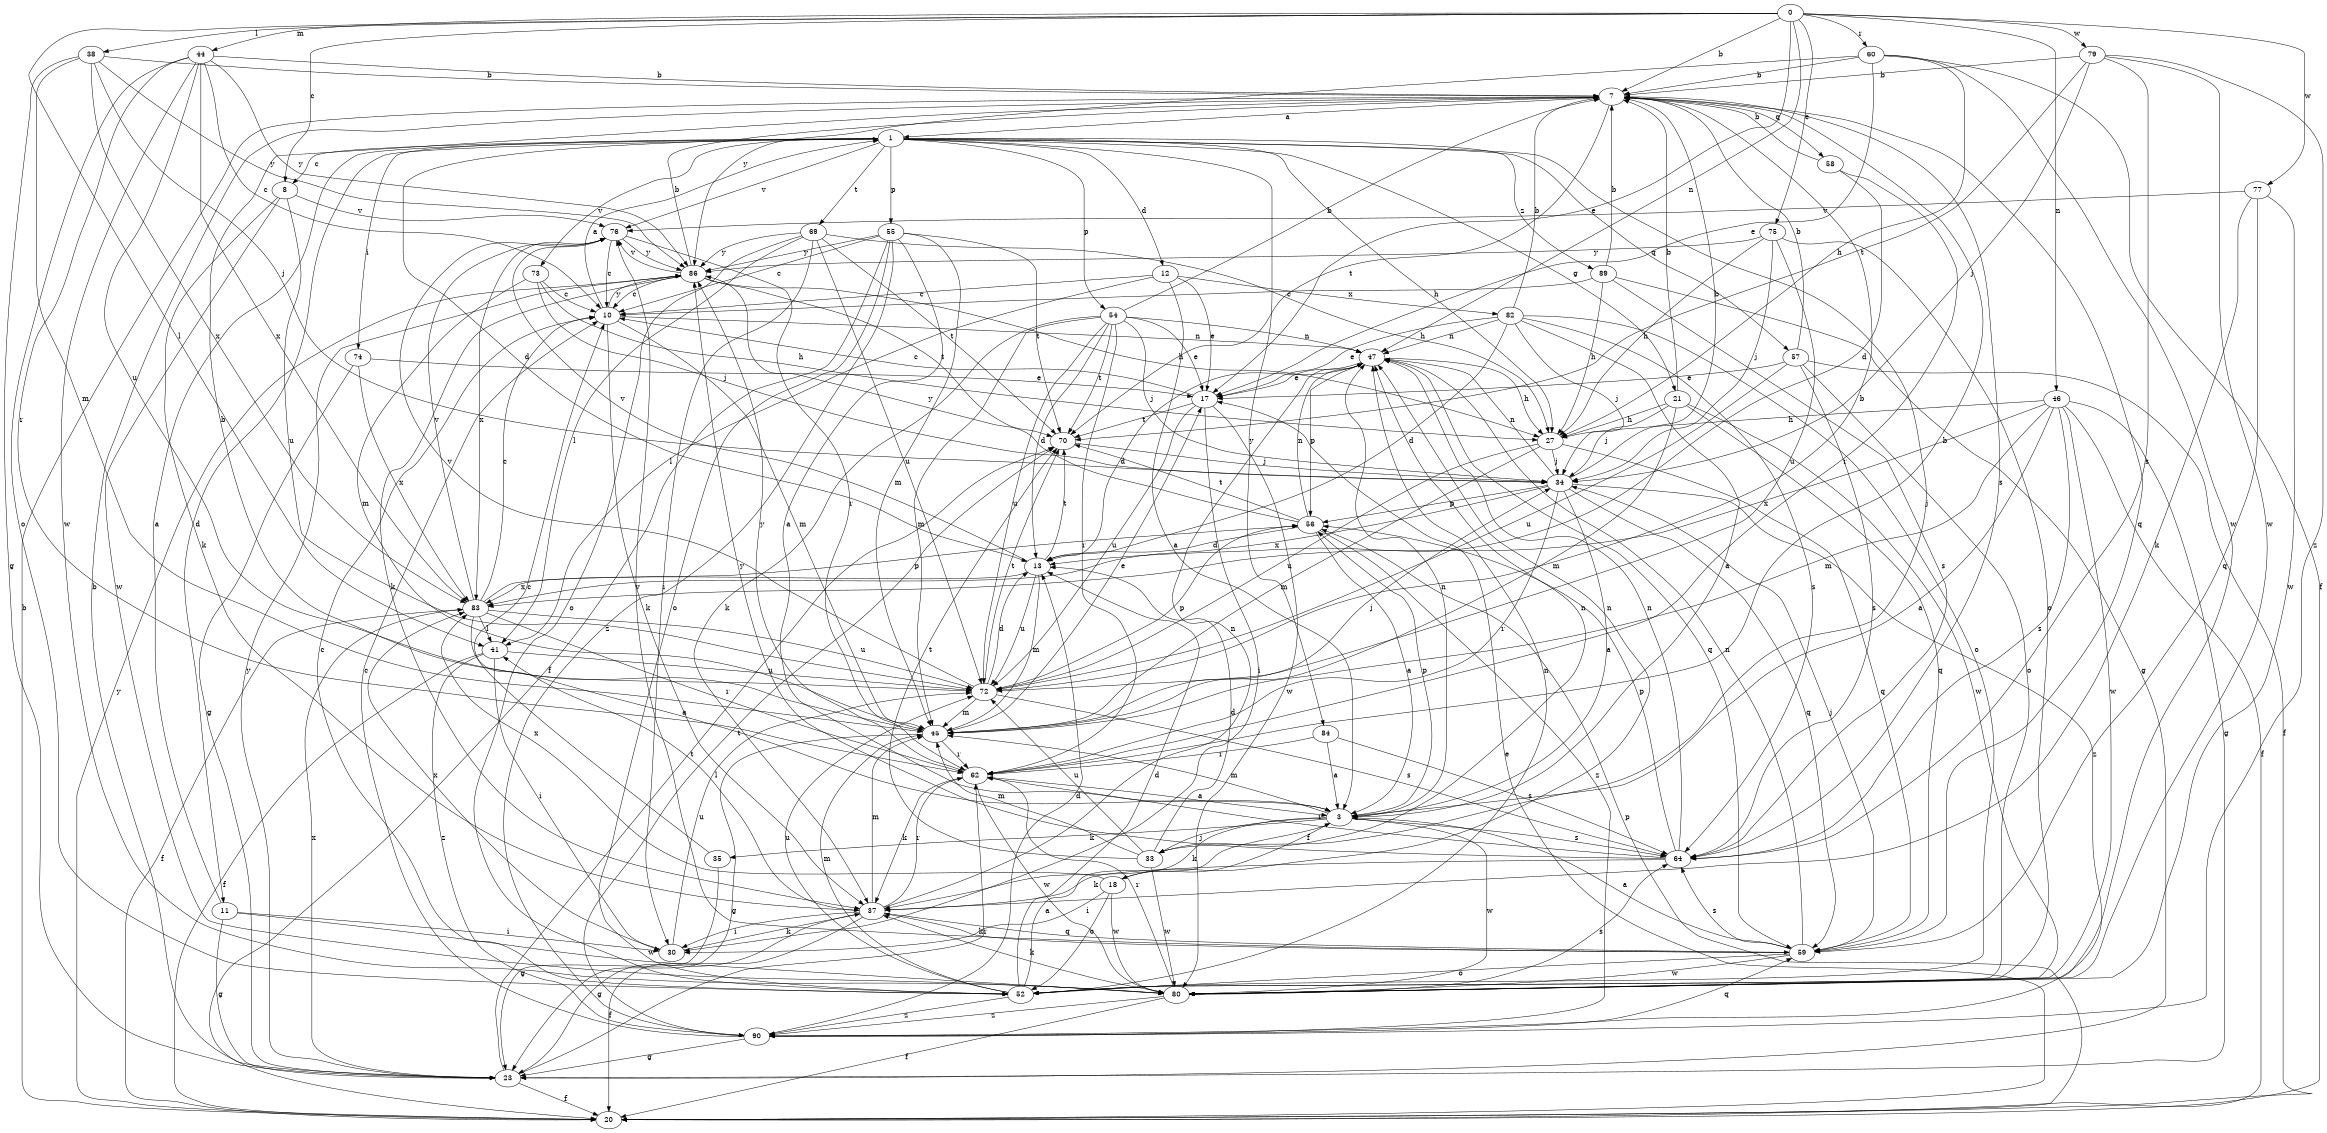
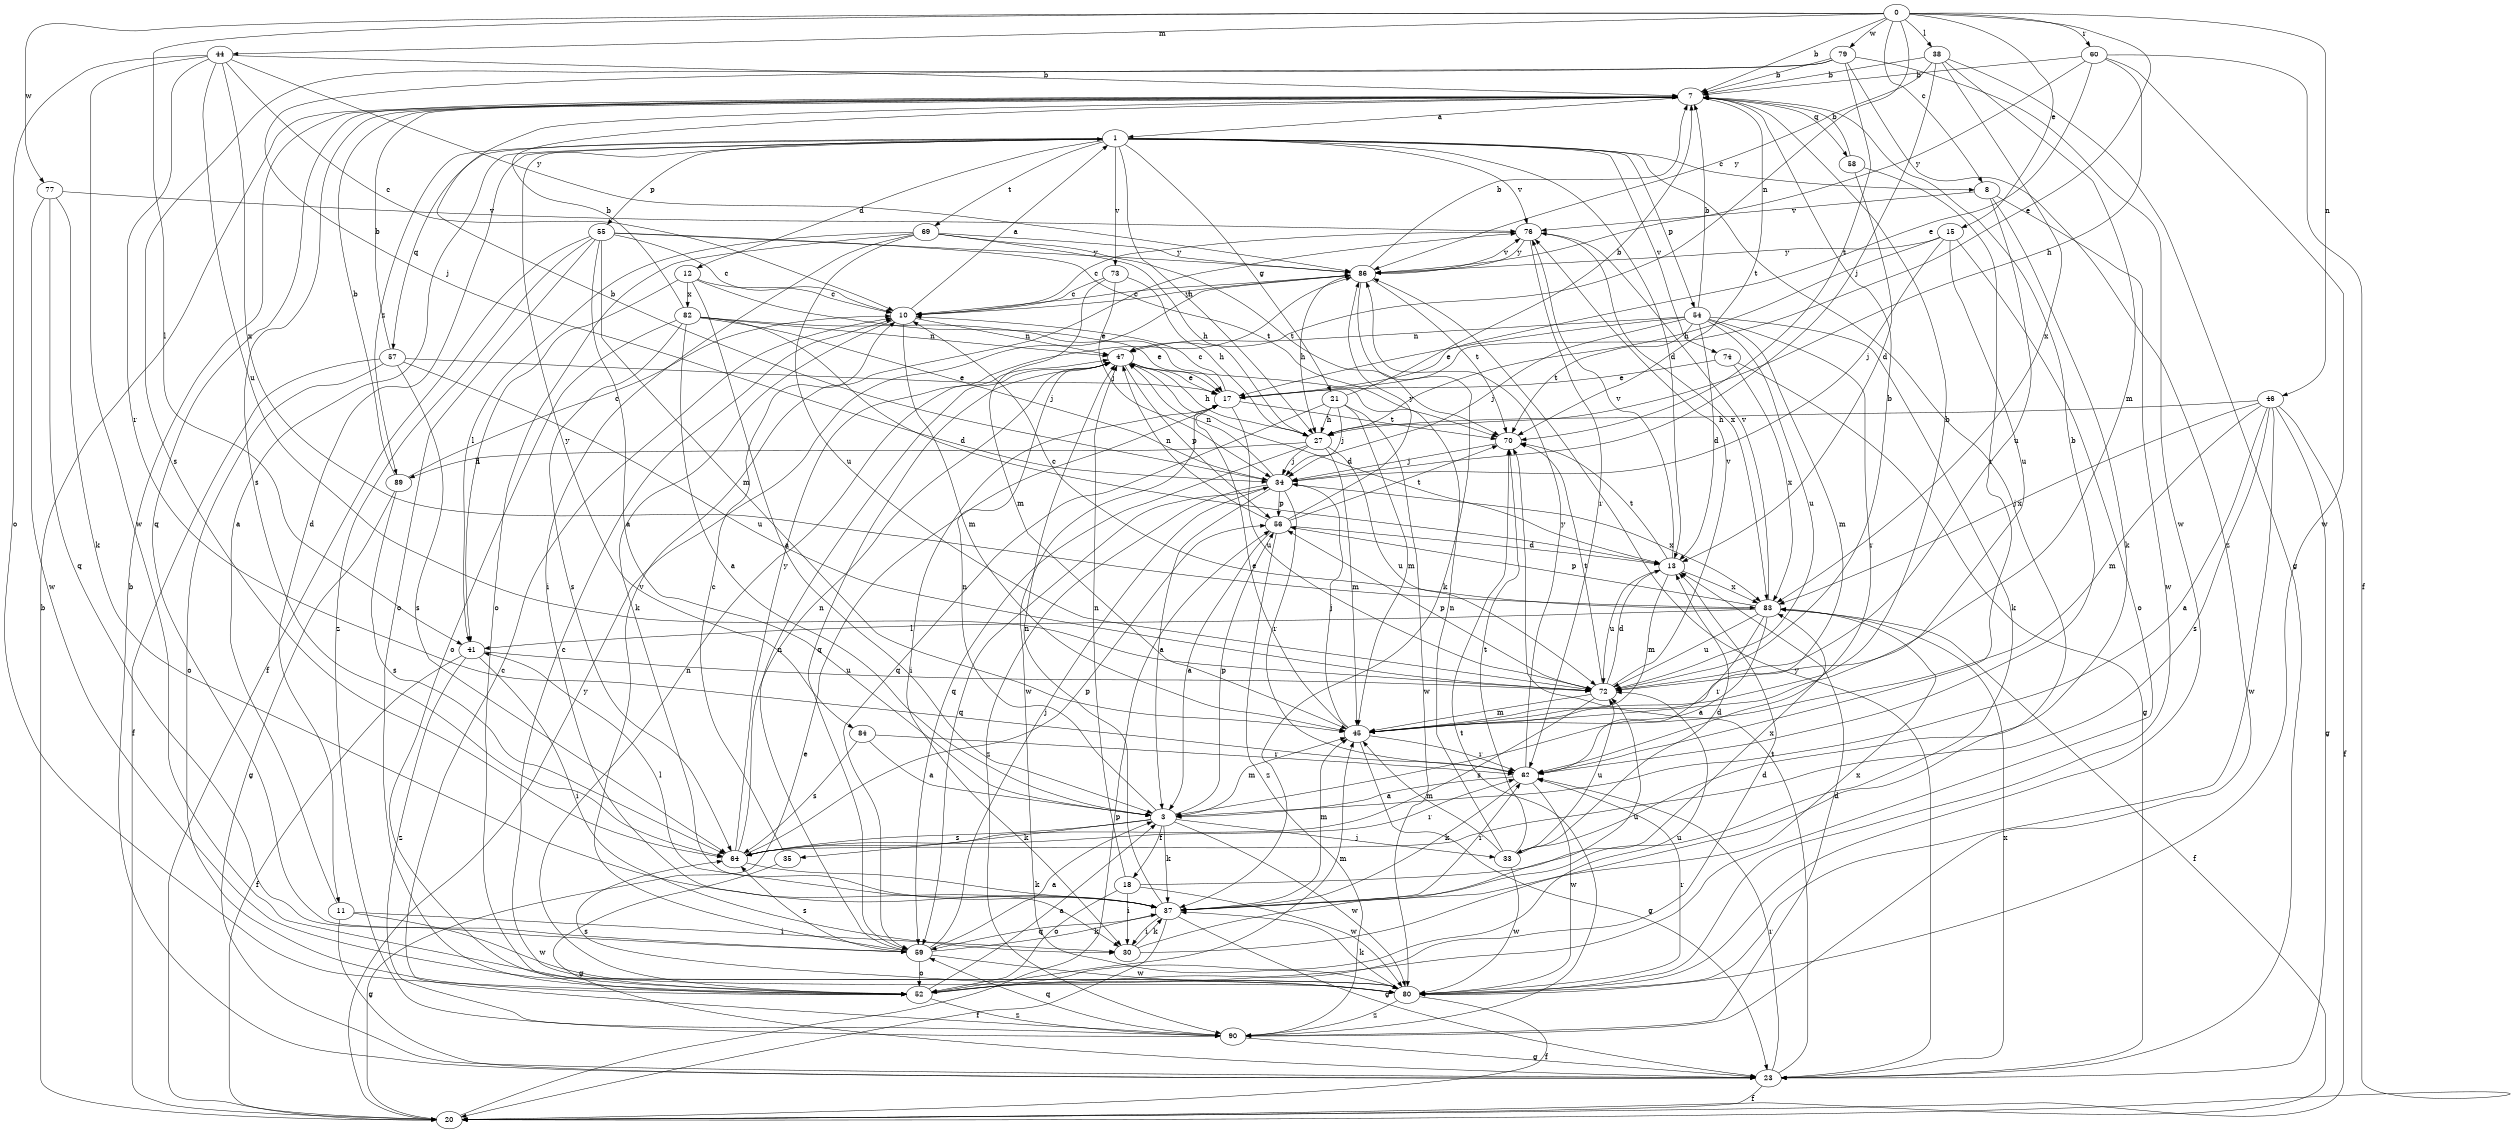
(1773, 232) -> (1951, 232)
(367, 253) -> (1659, 253)
(1589, 359) -> (859, 451)
